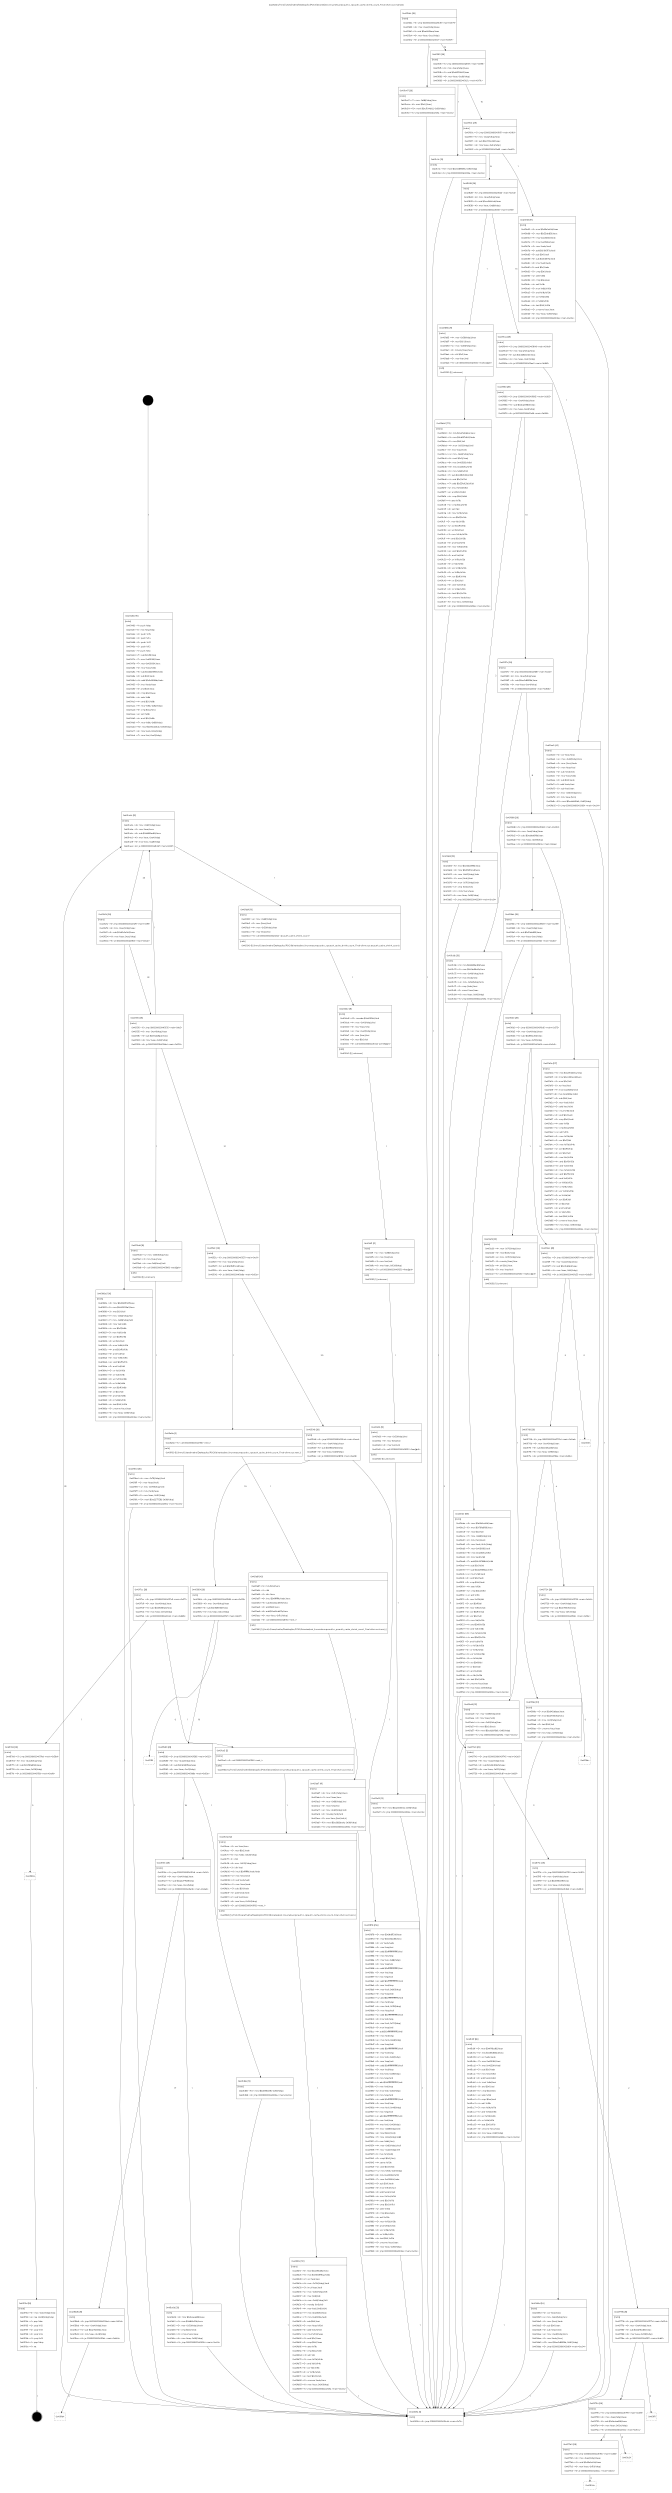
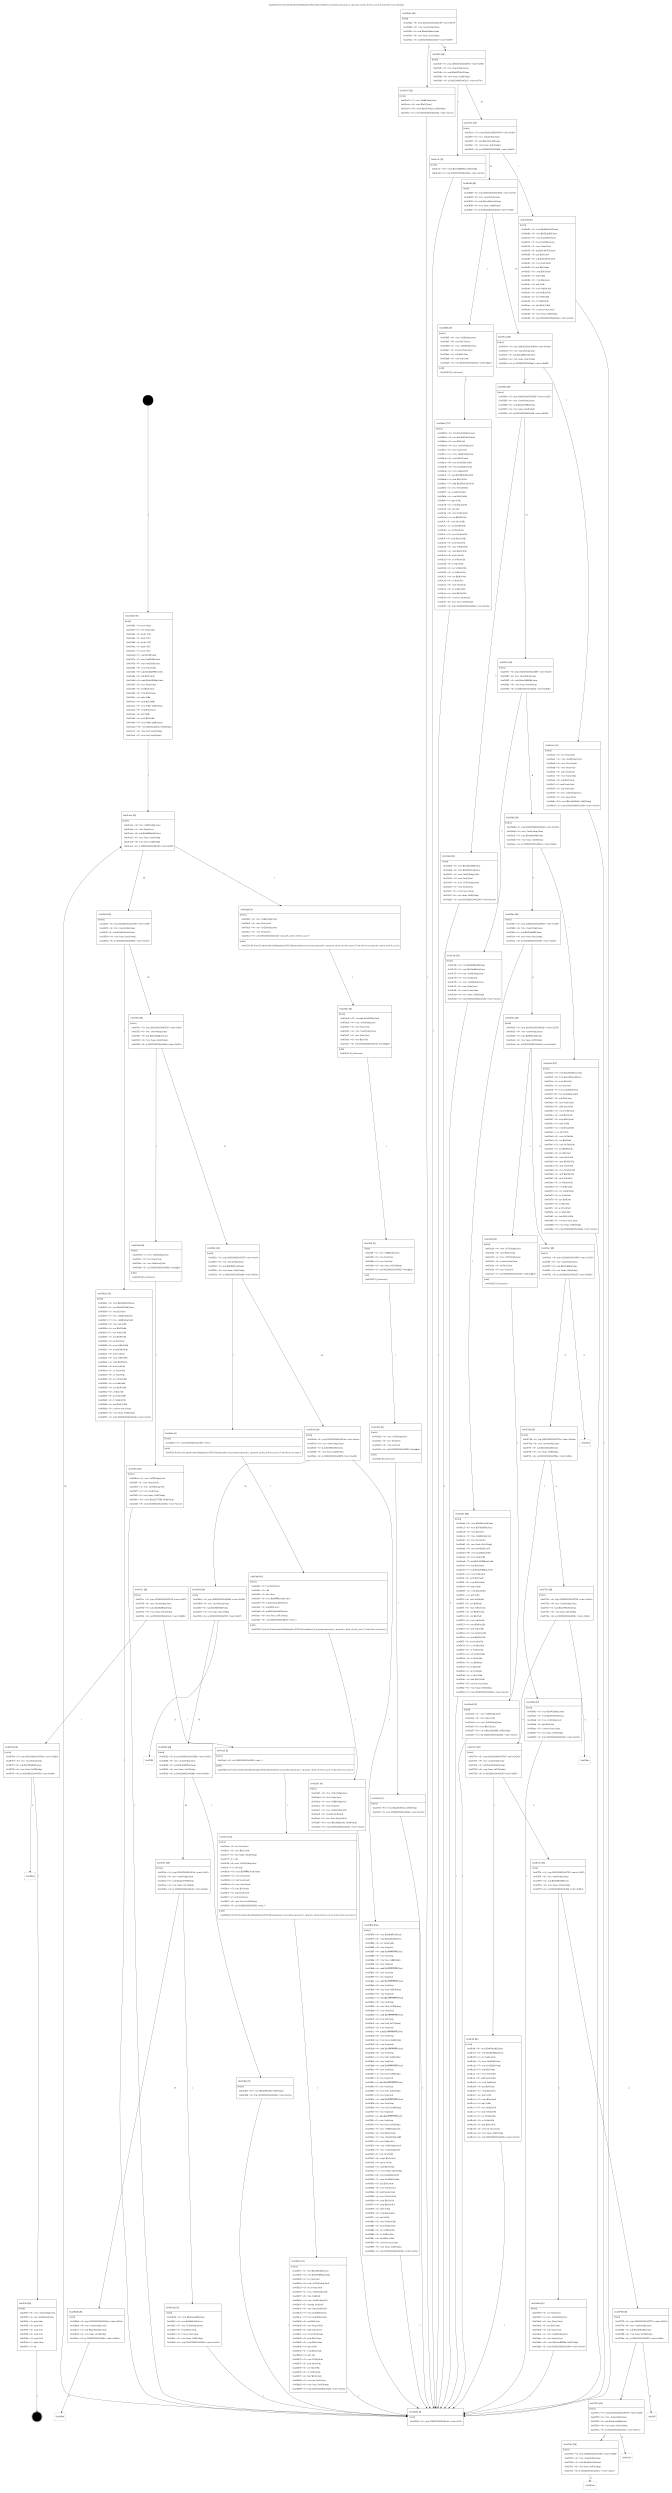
(153, 933) -> (148, 775)
(458, 1722) -> (528, 1679)
(33, 2089) -> (38, 2038)
